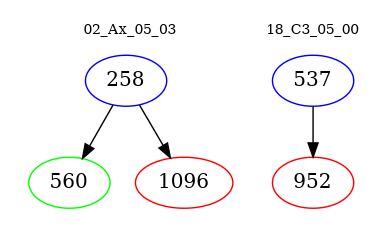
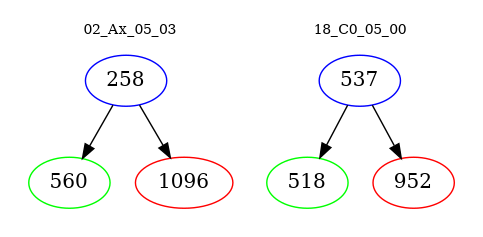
(313, 30) -> (361, 30)
none -> (307, 183)
